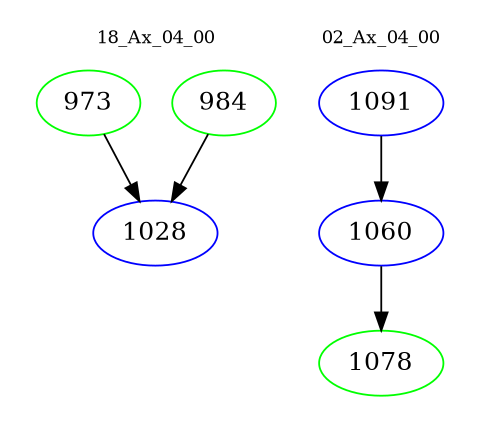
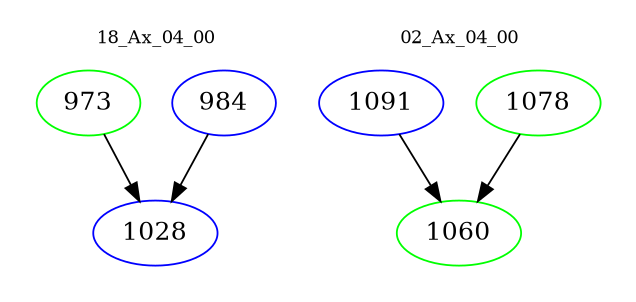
(224, 103) -> (224, 103)
(381, 233) -> (459, 233)
(381, 289) -> (504, 160)
